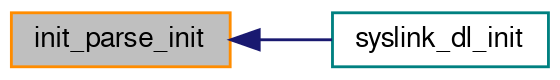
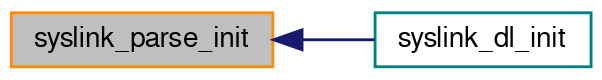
(121, 40) -> (142, 40)
